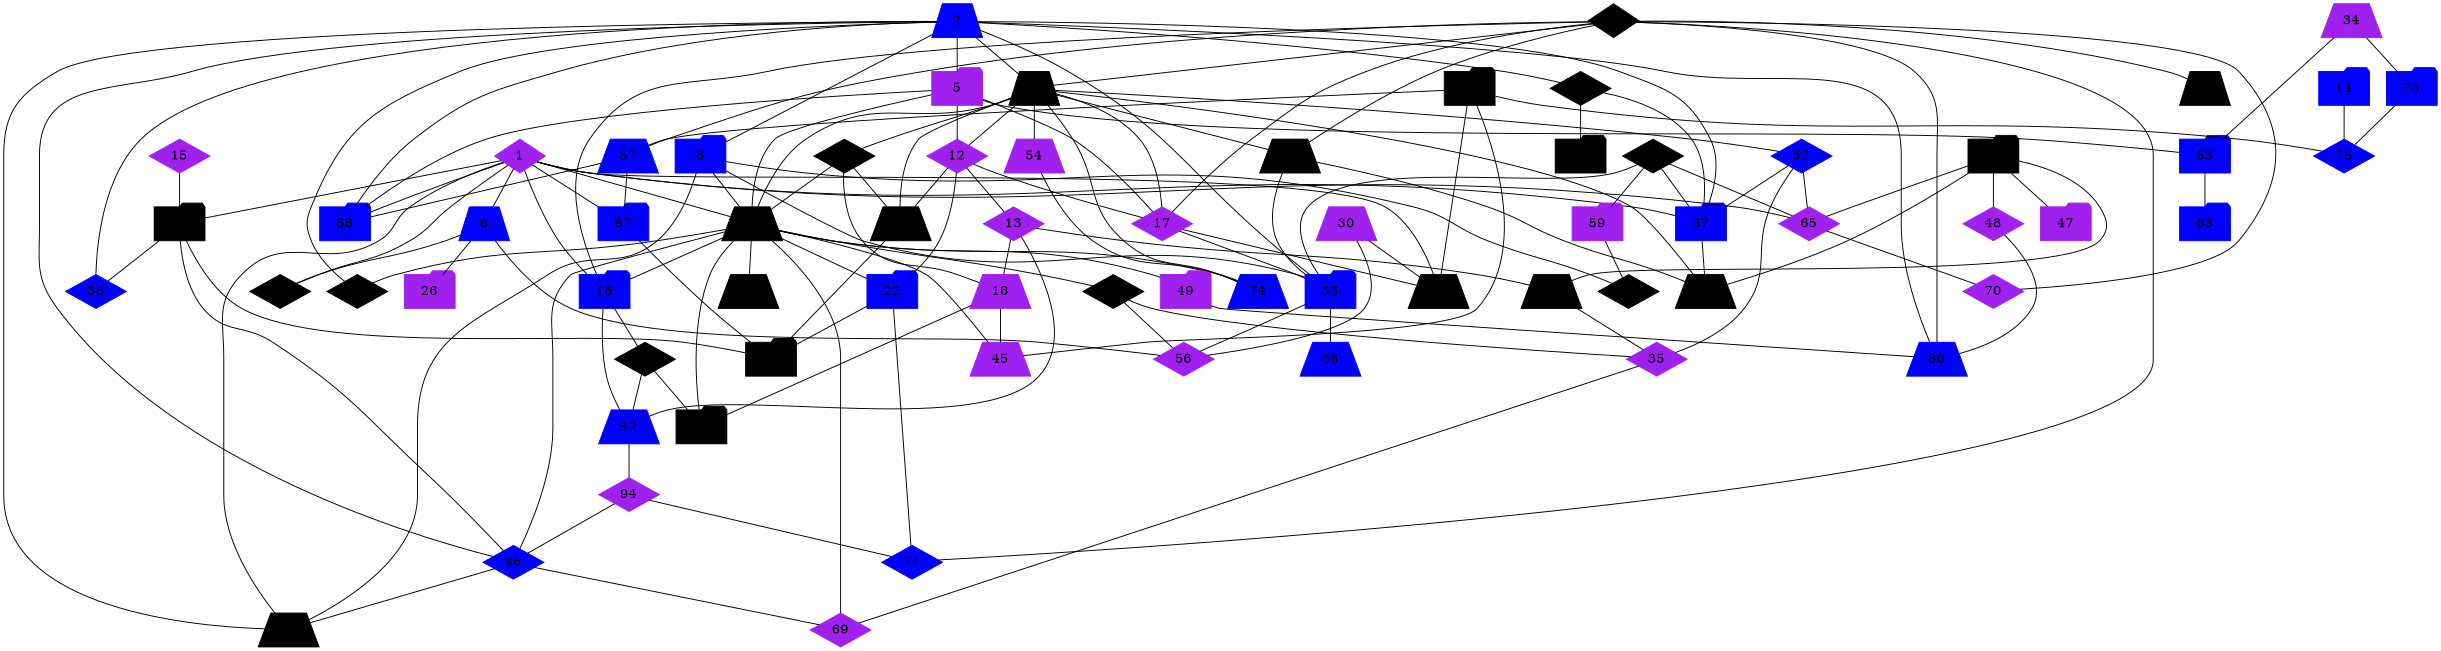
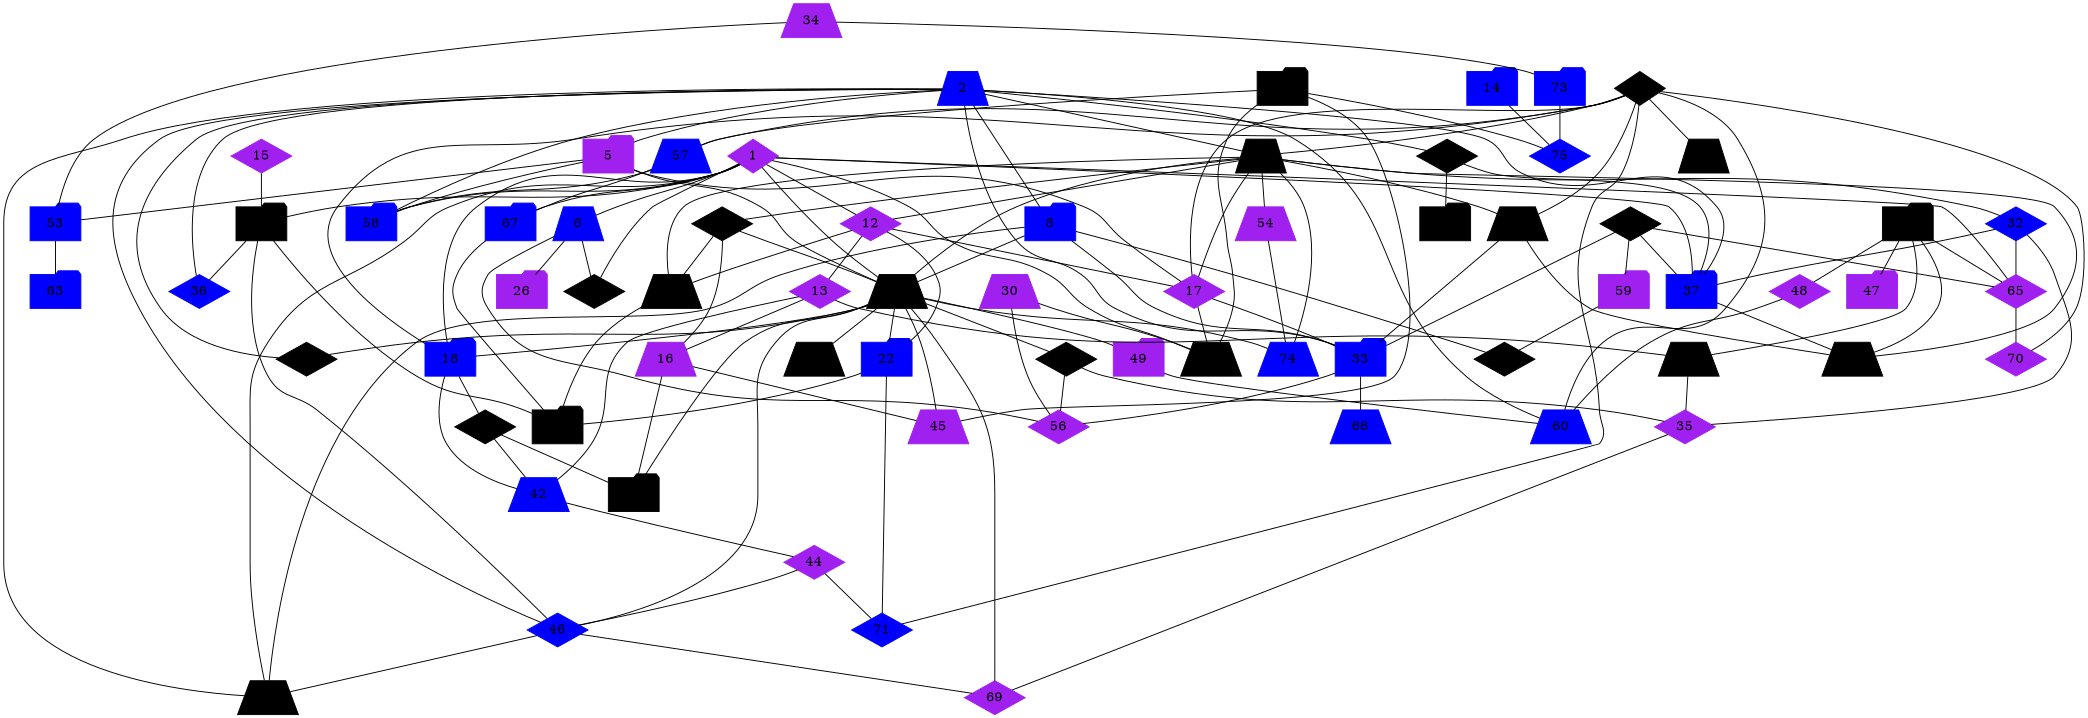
(957, 126) -> (816, 192)
(629, 495) -> (814, 562)
